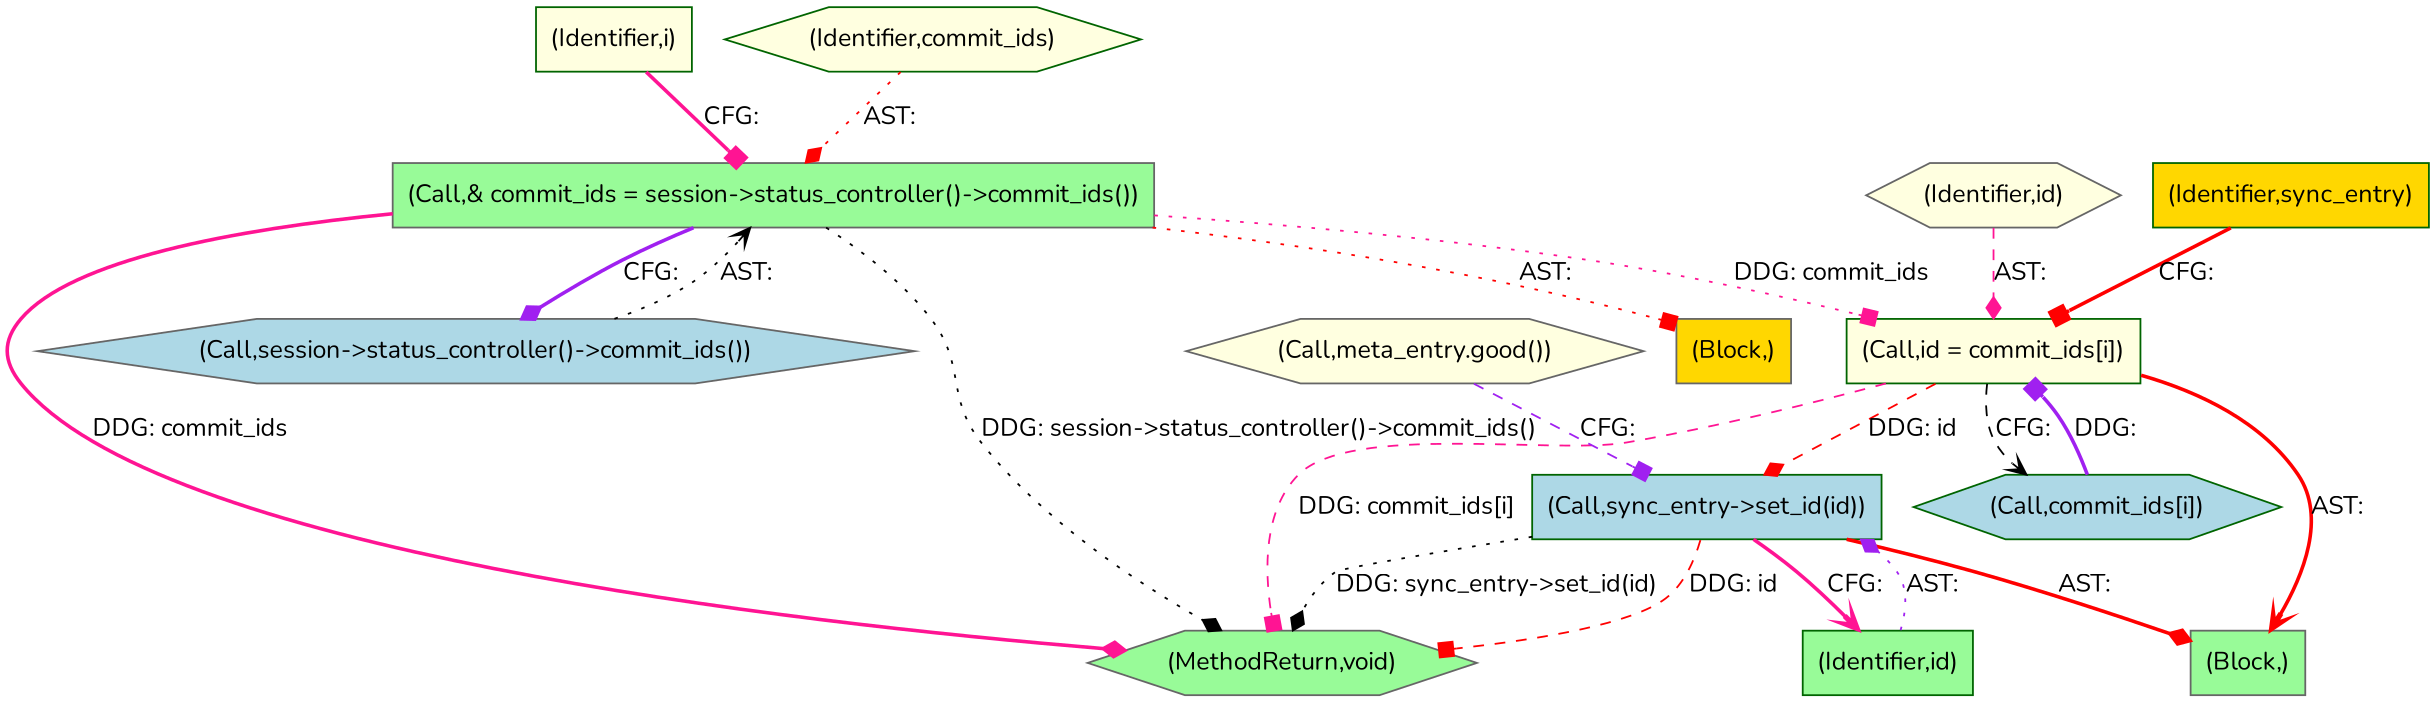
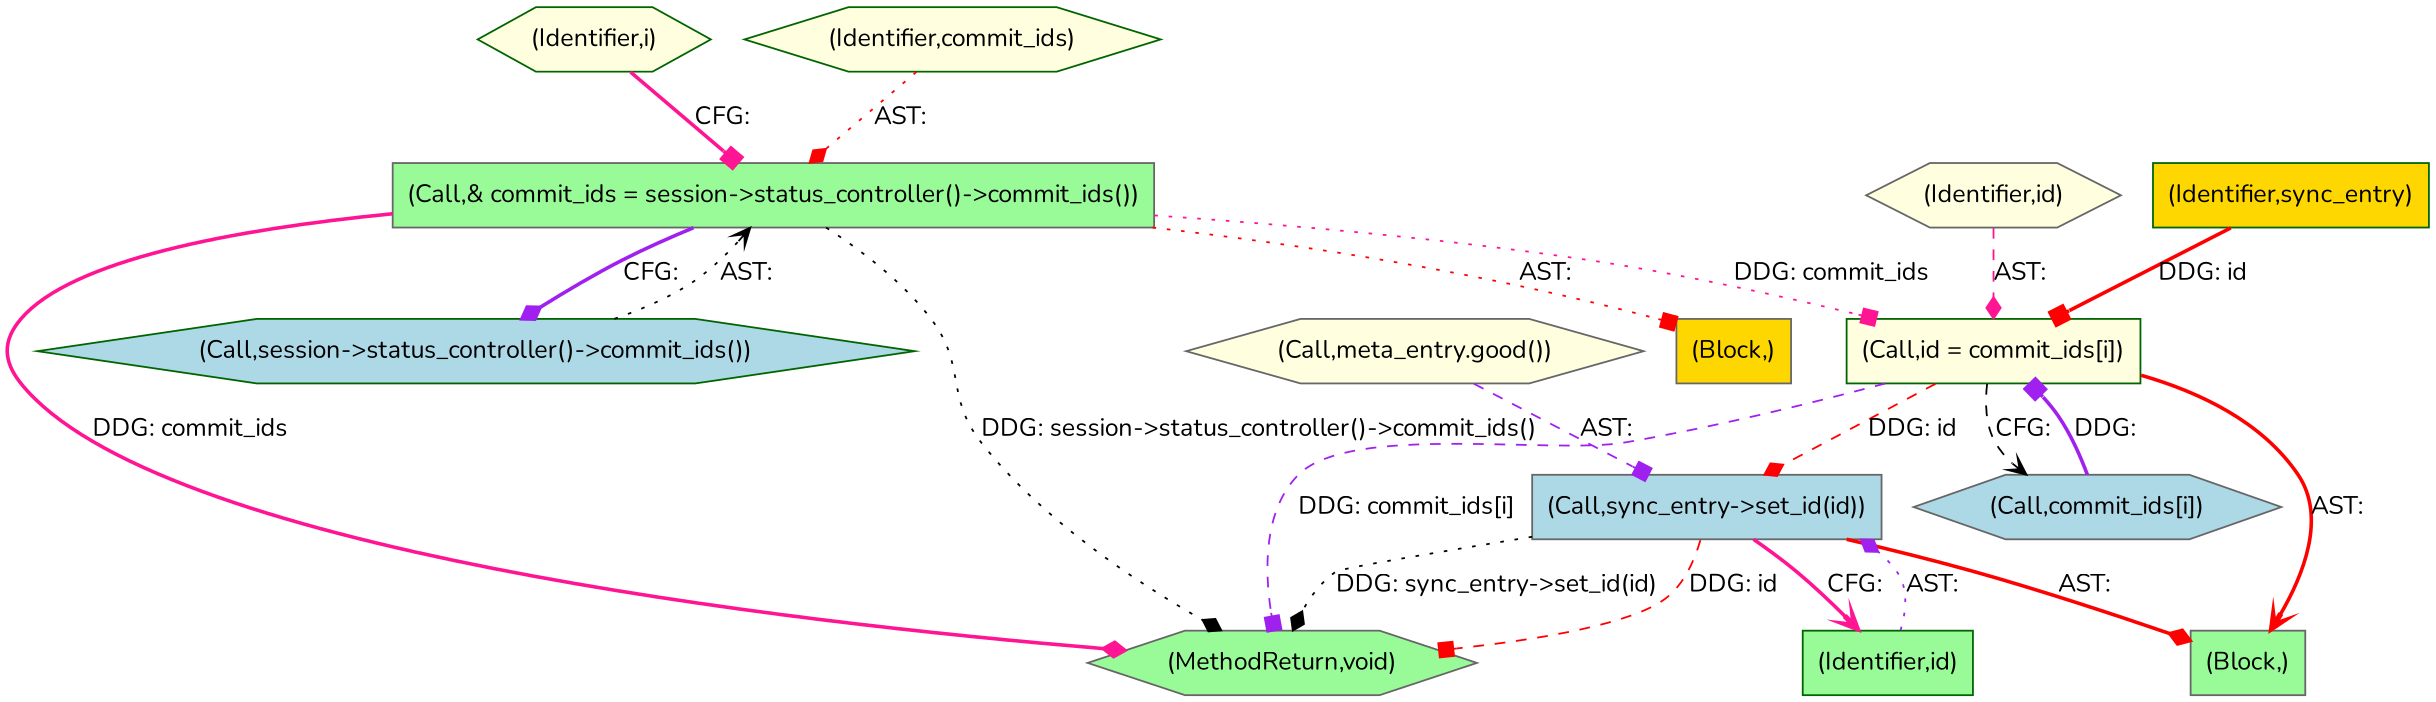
(614, 39) -> (594, 39)
(2190, 273) -> (2203, 273)
(476, 351) -> (476, 351)
(1611, 429) -> (1610, 429)
(1520, 445) -> (1520, 445)
(1707, 507) -> (1707, 507)
(2098, 507) -> (2098, 507)
